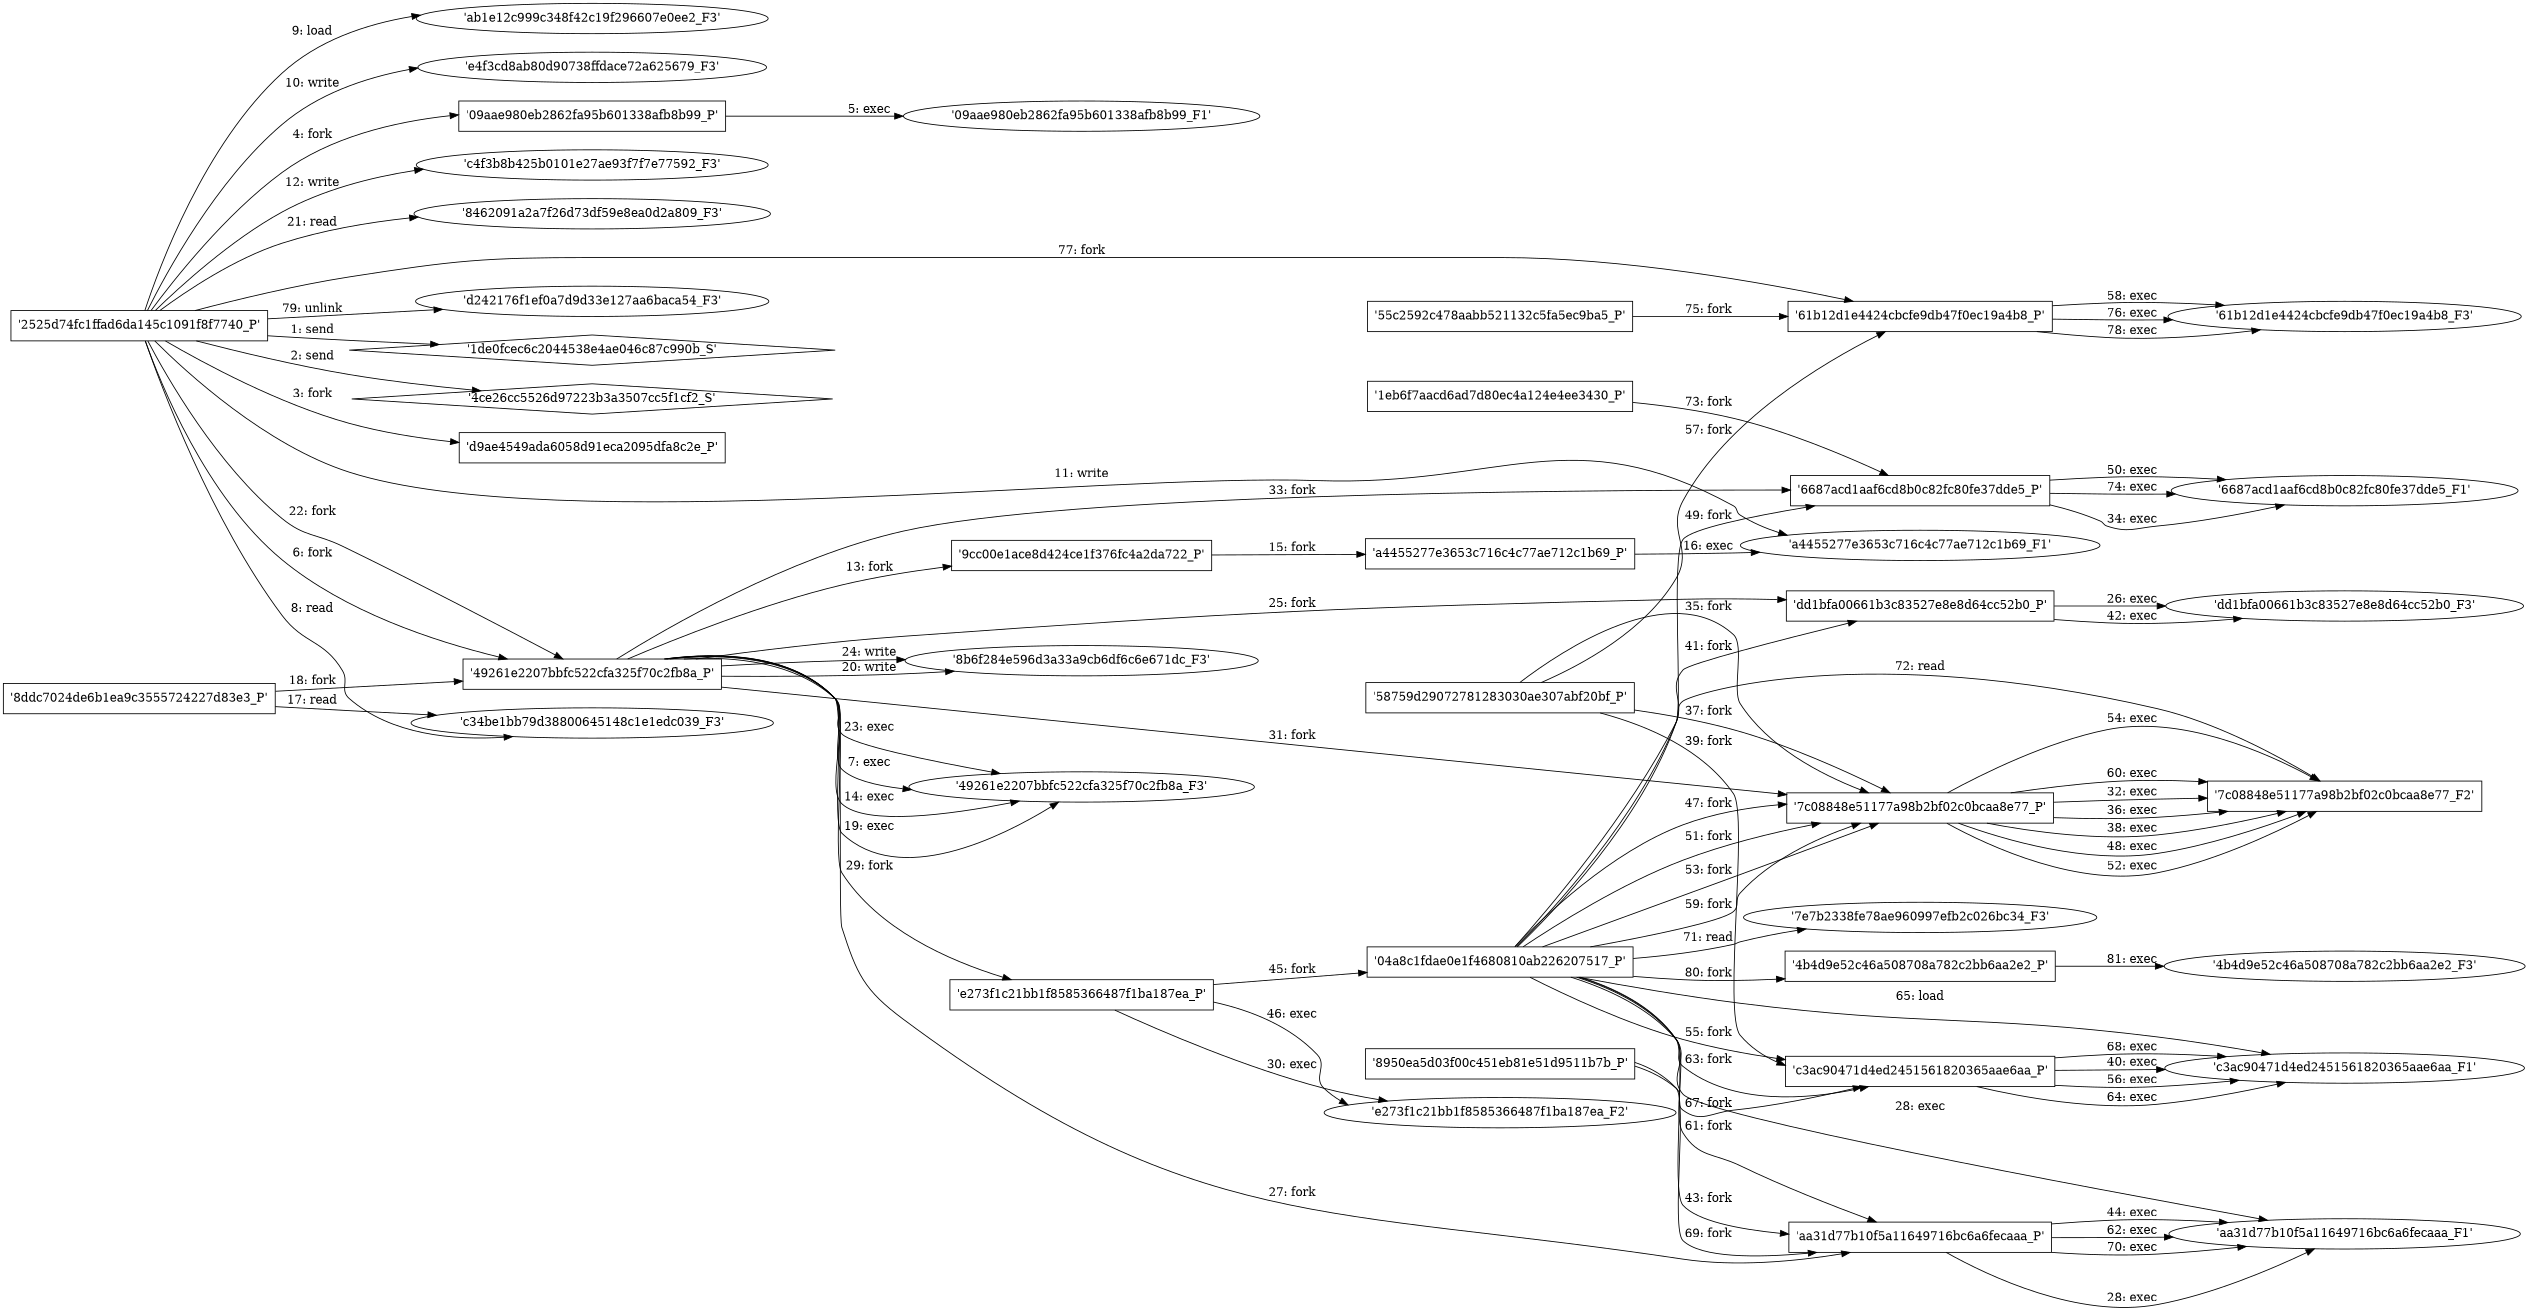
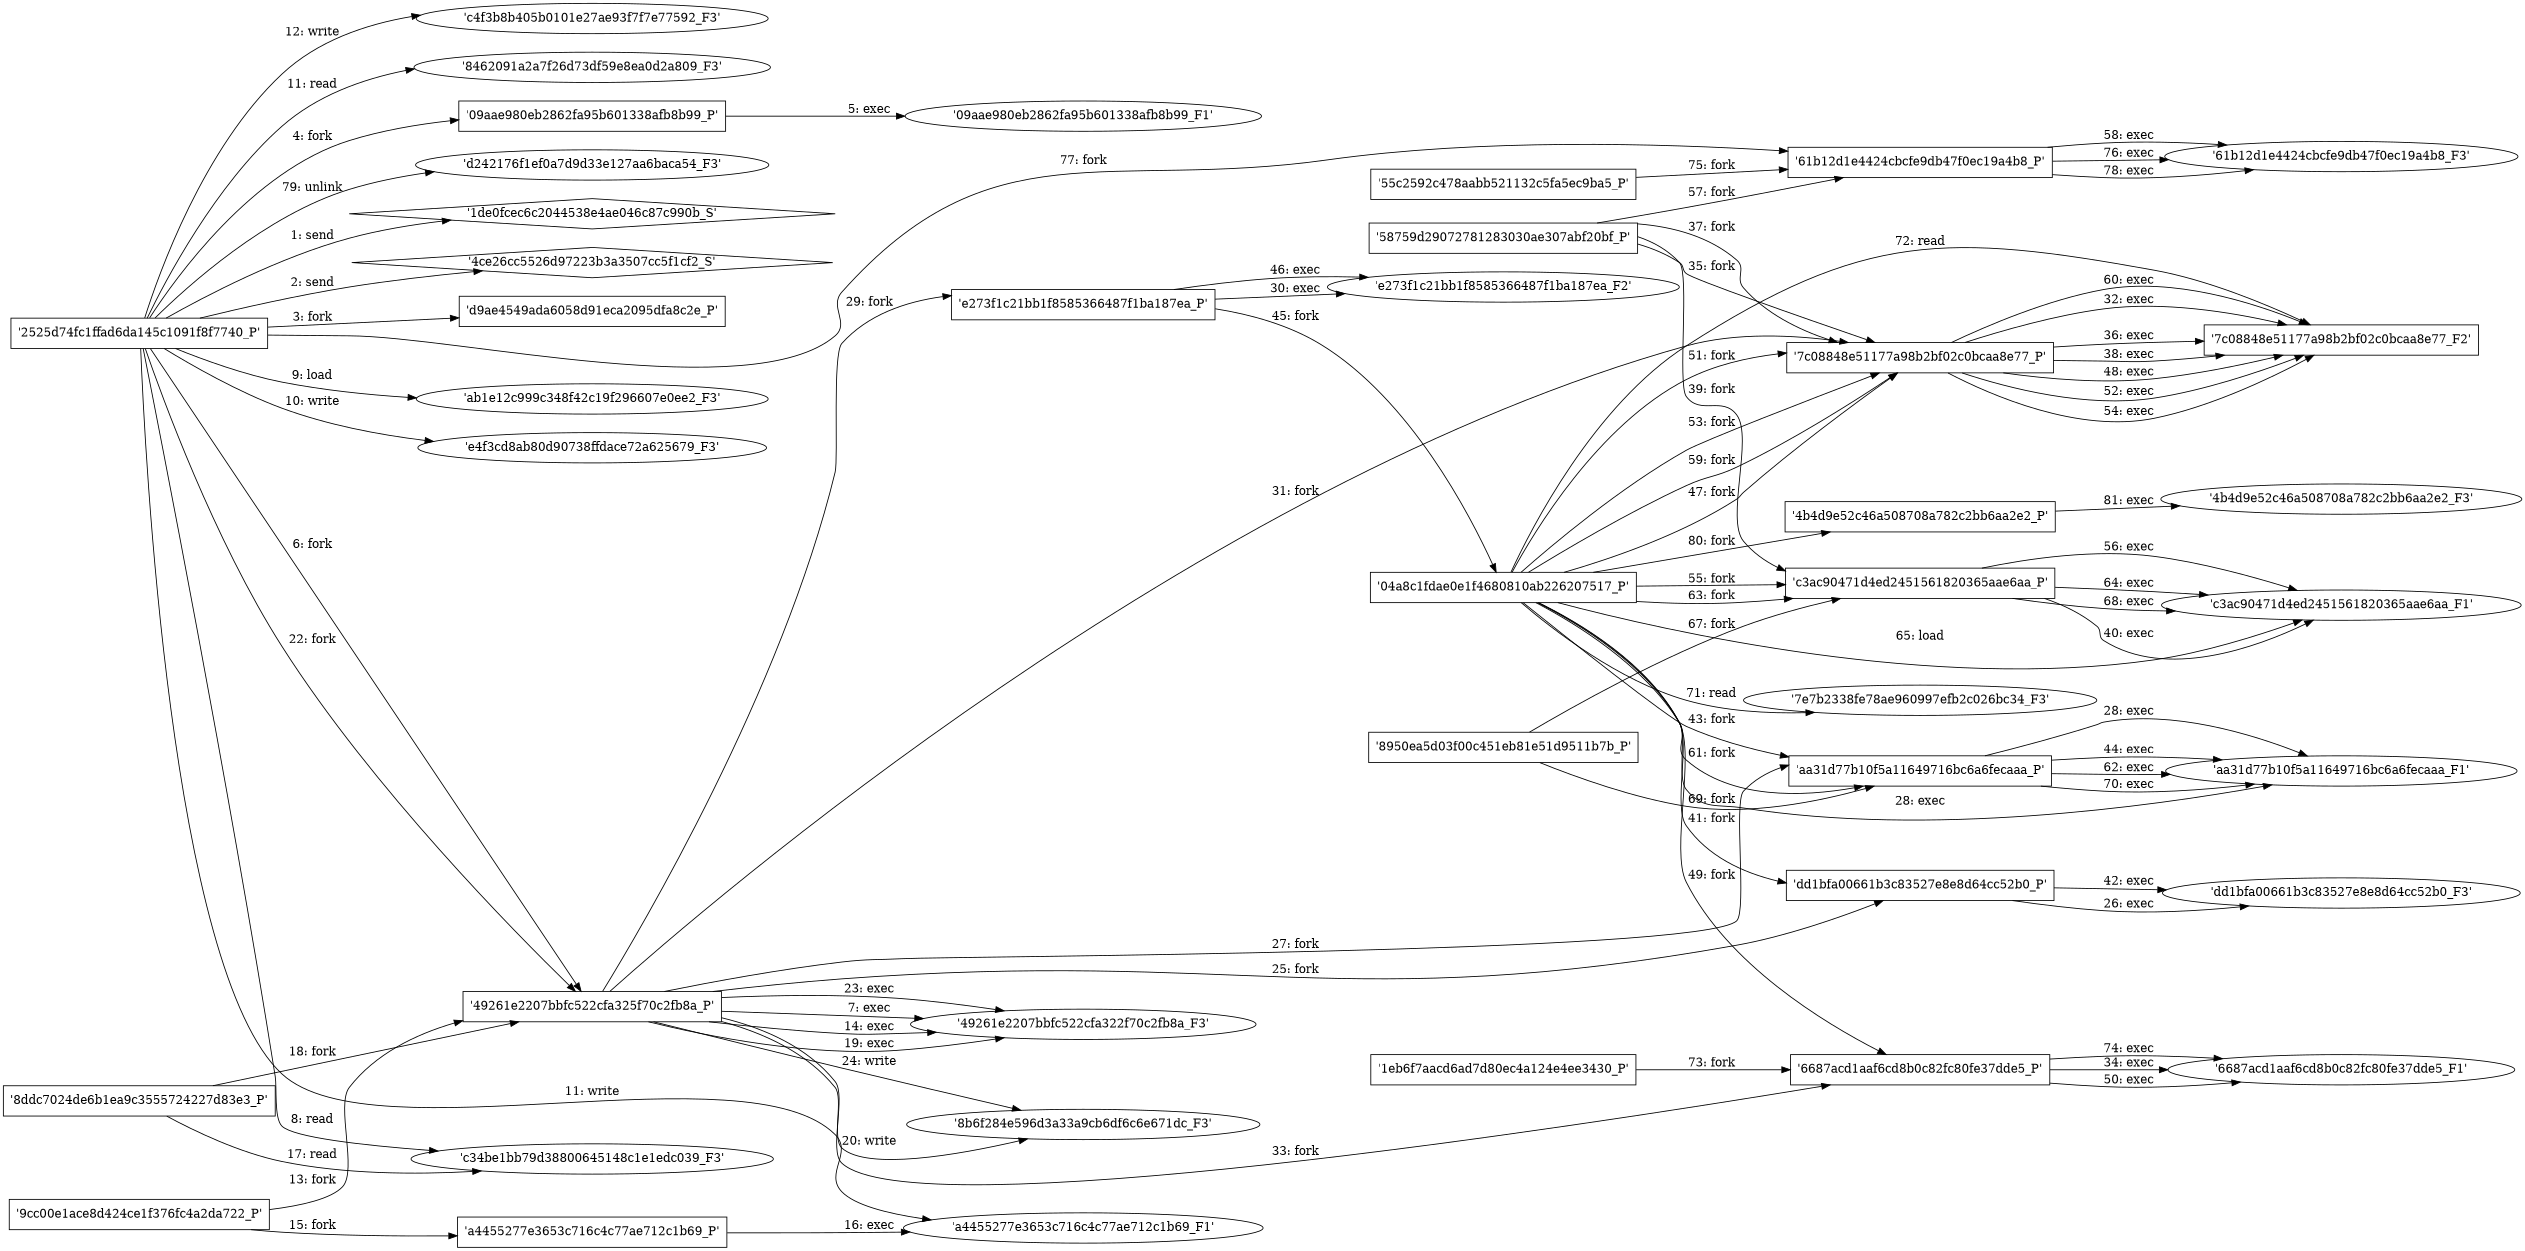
(592, 165) -> (592, 19)
(312, 223) -> (312, 85)
(782, 601) -> (345, 1113)
(1082, 787) -> (1083, 1024)
